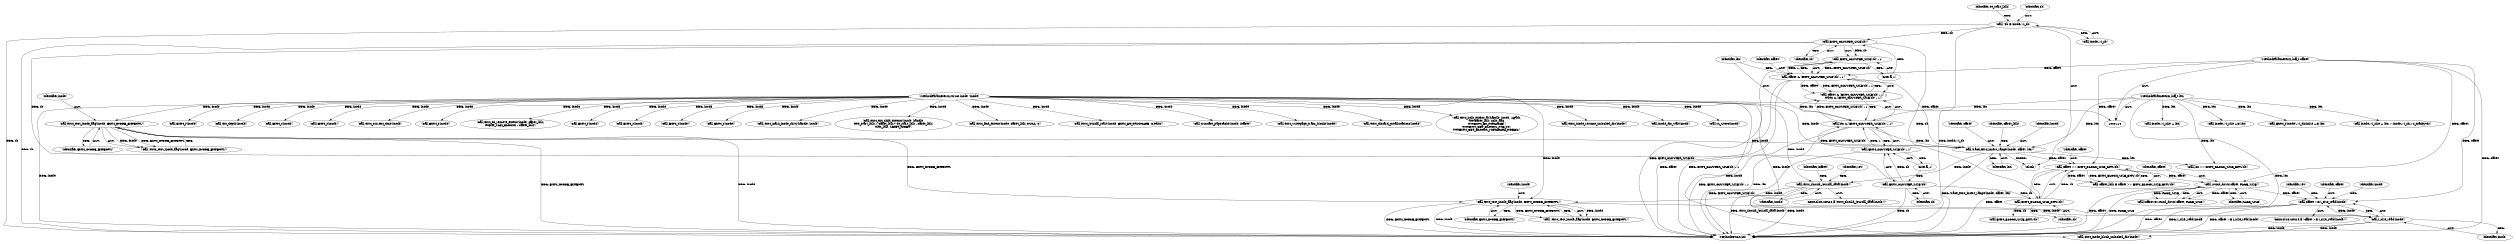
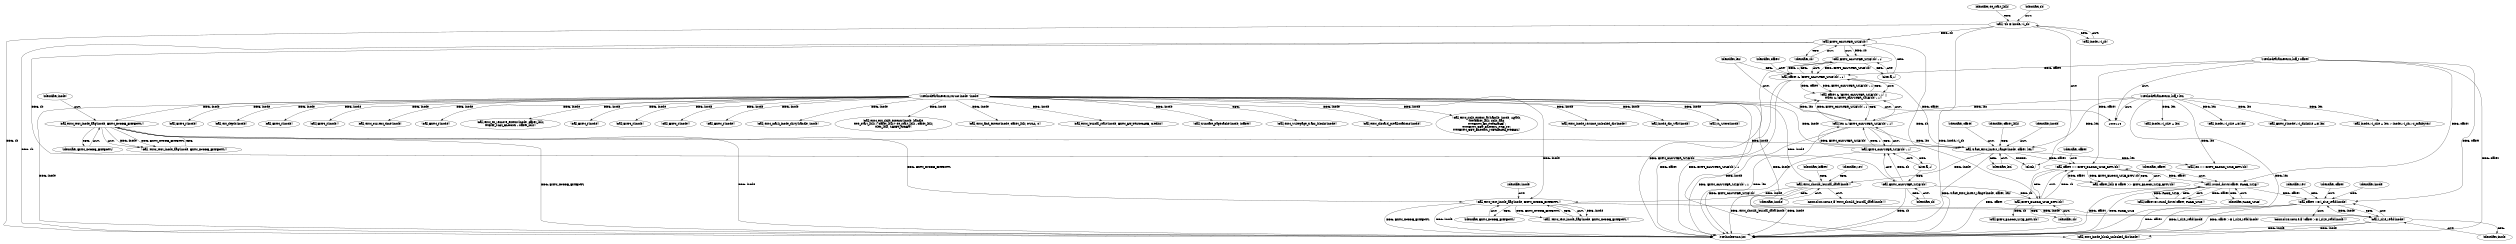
(1241, 107) -> (1236, 107)
